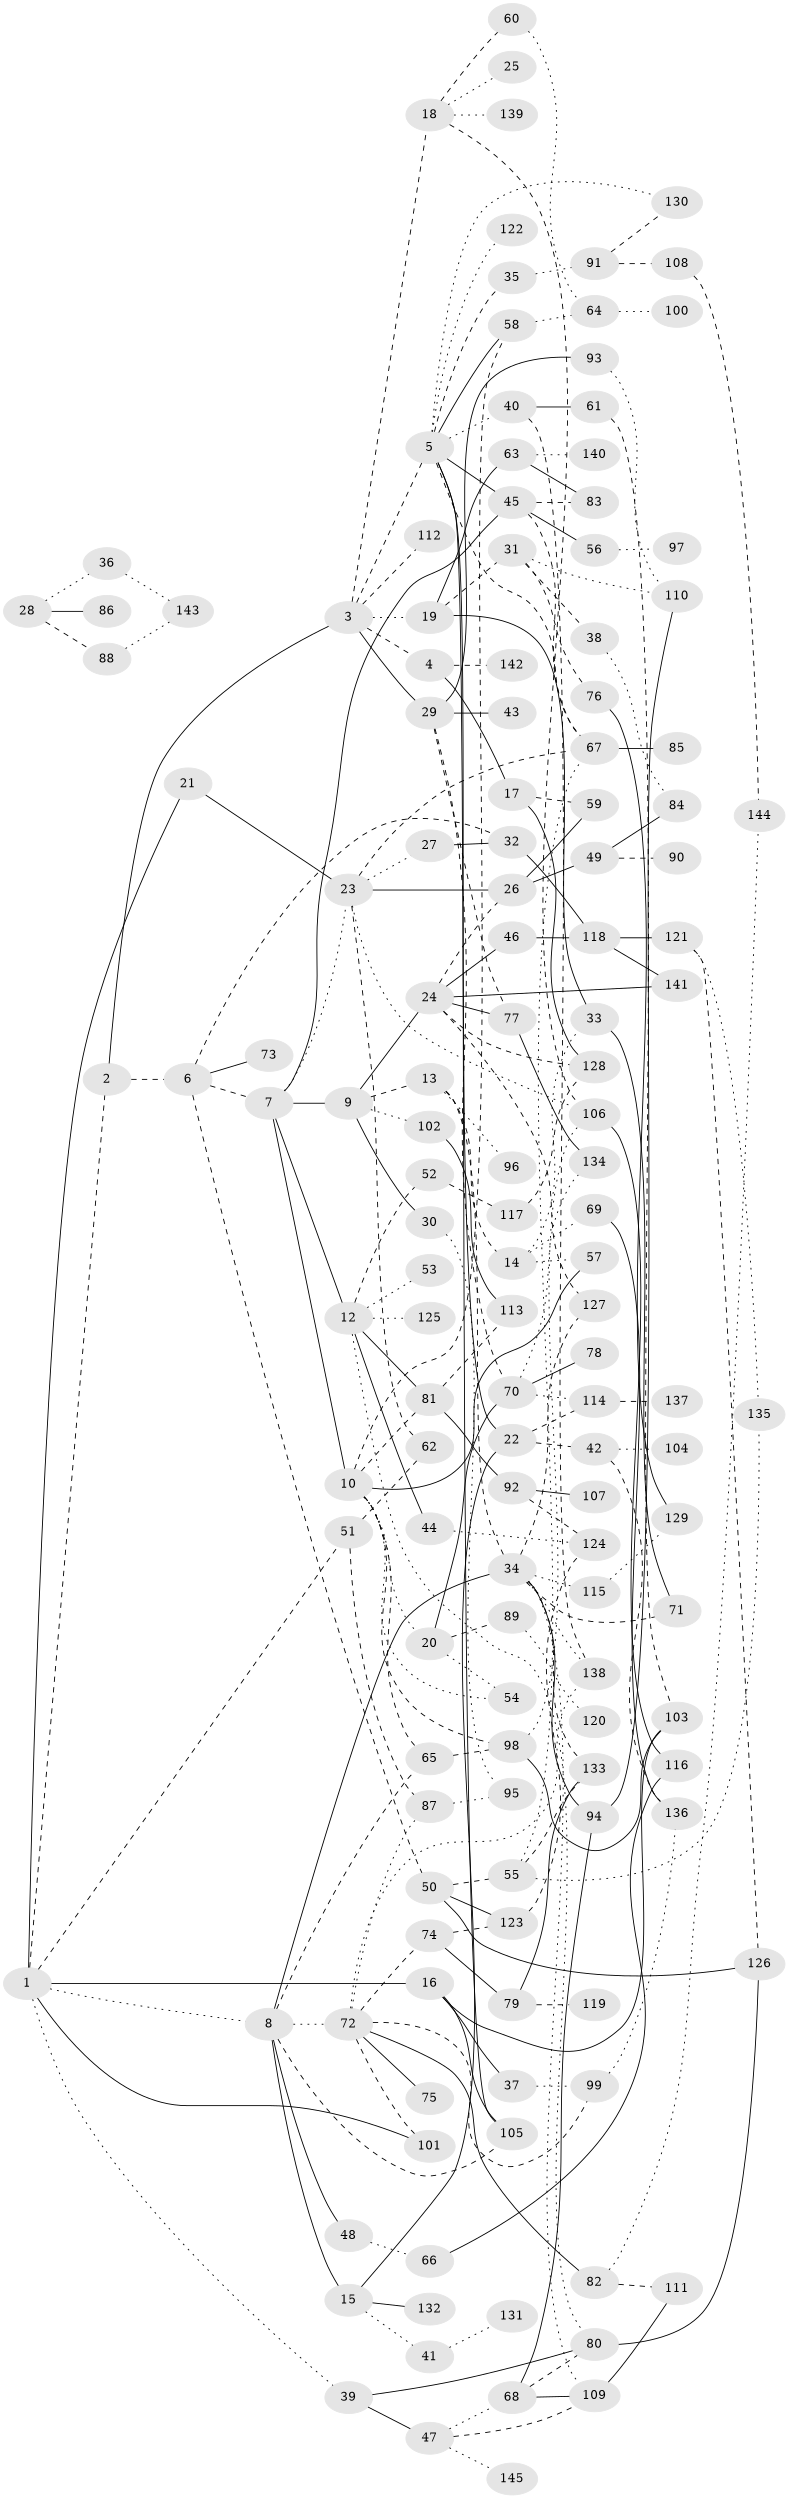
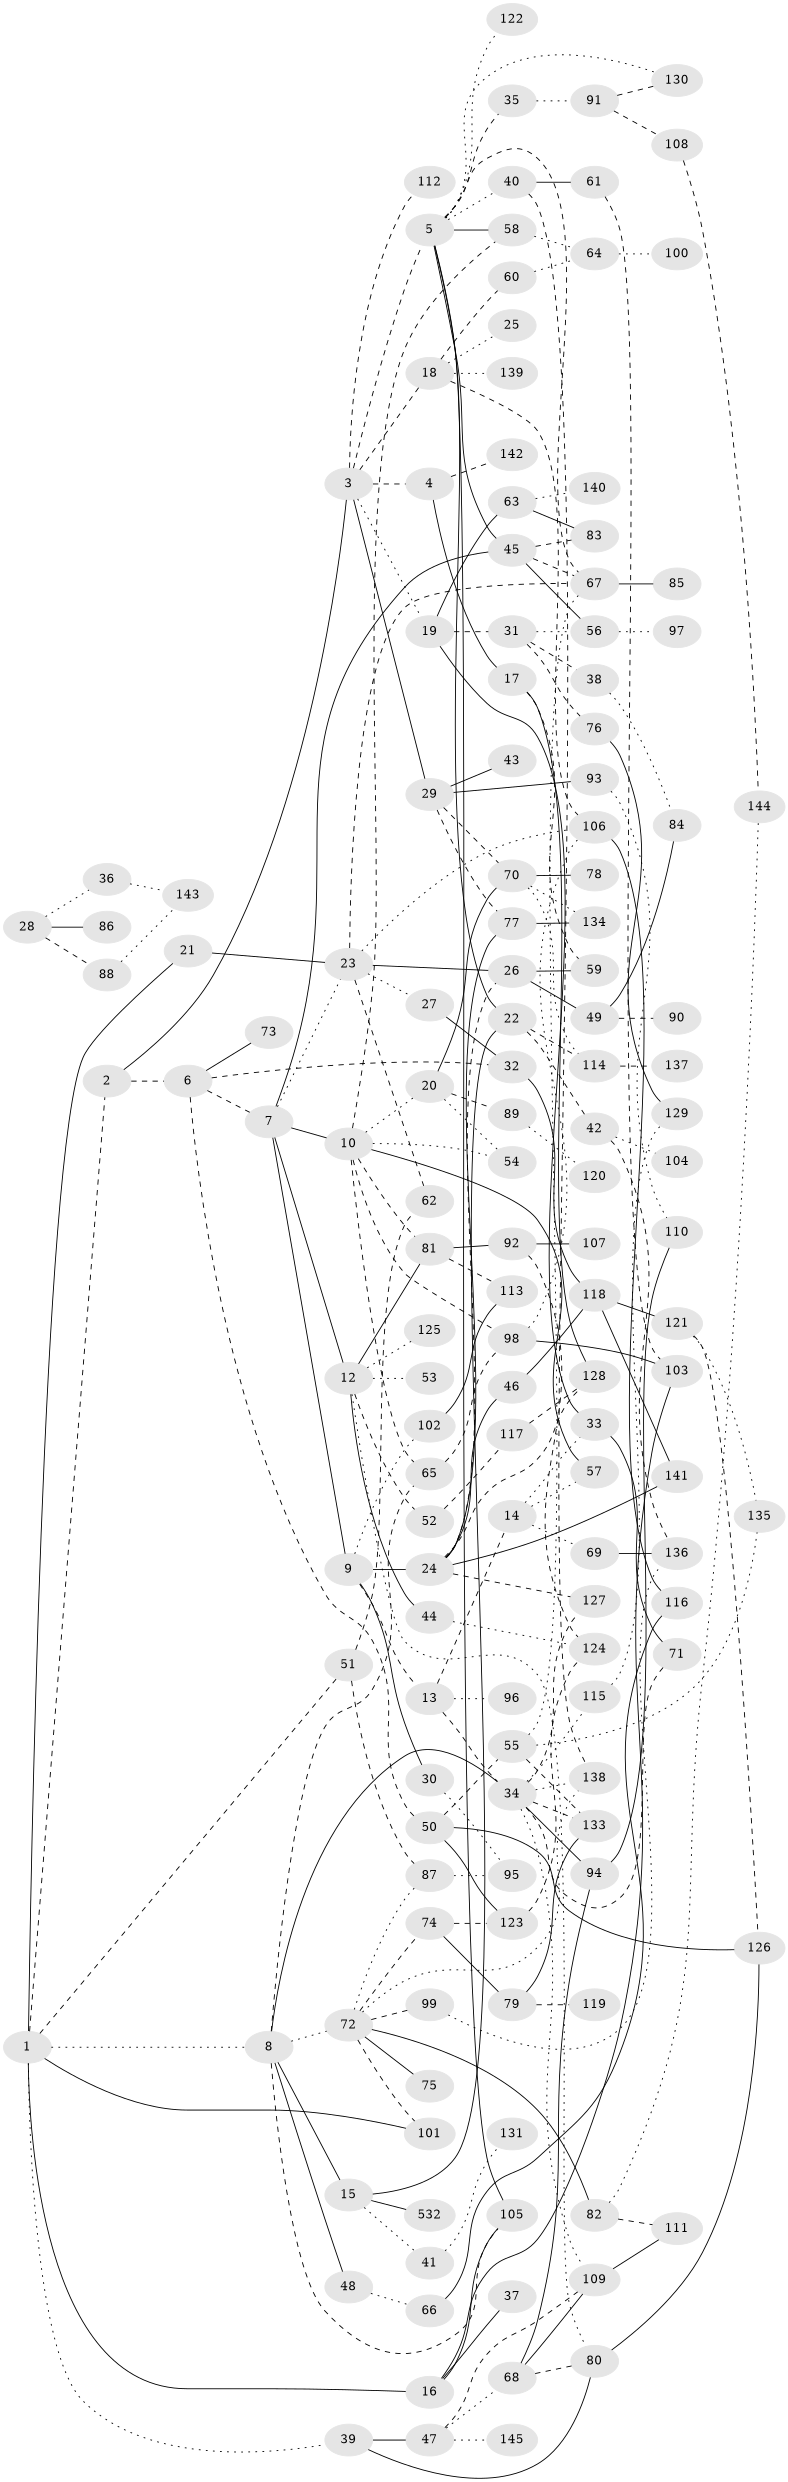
(591, 580) -> (551, 632)
(554, 2086) -> none
(430, 2309) -> (430, 2215)
